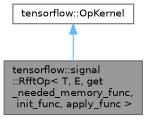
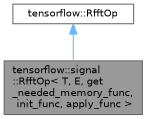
(73, 14) -> (73, 14)
